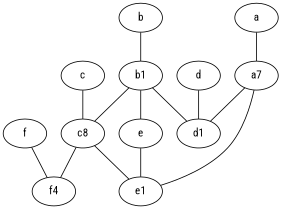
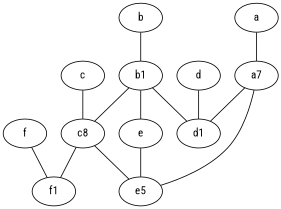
(54, 191) -> (54, 191)
(141, 191) -> (141, 191)
